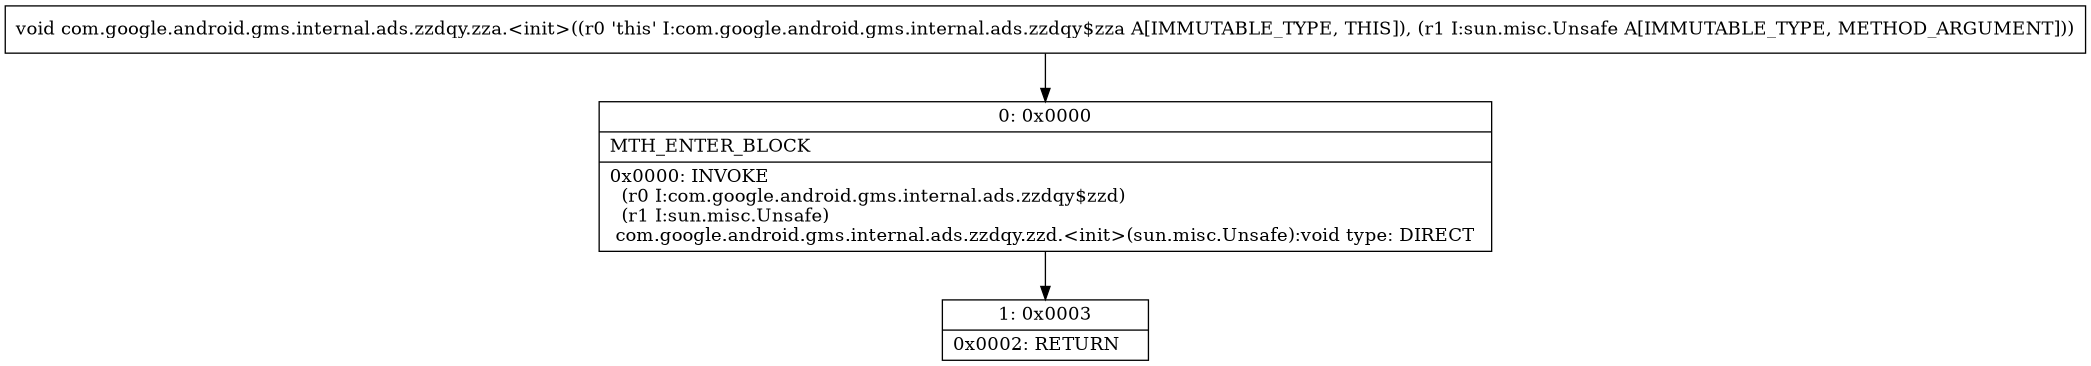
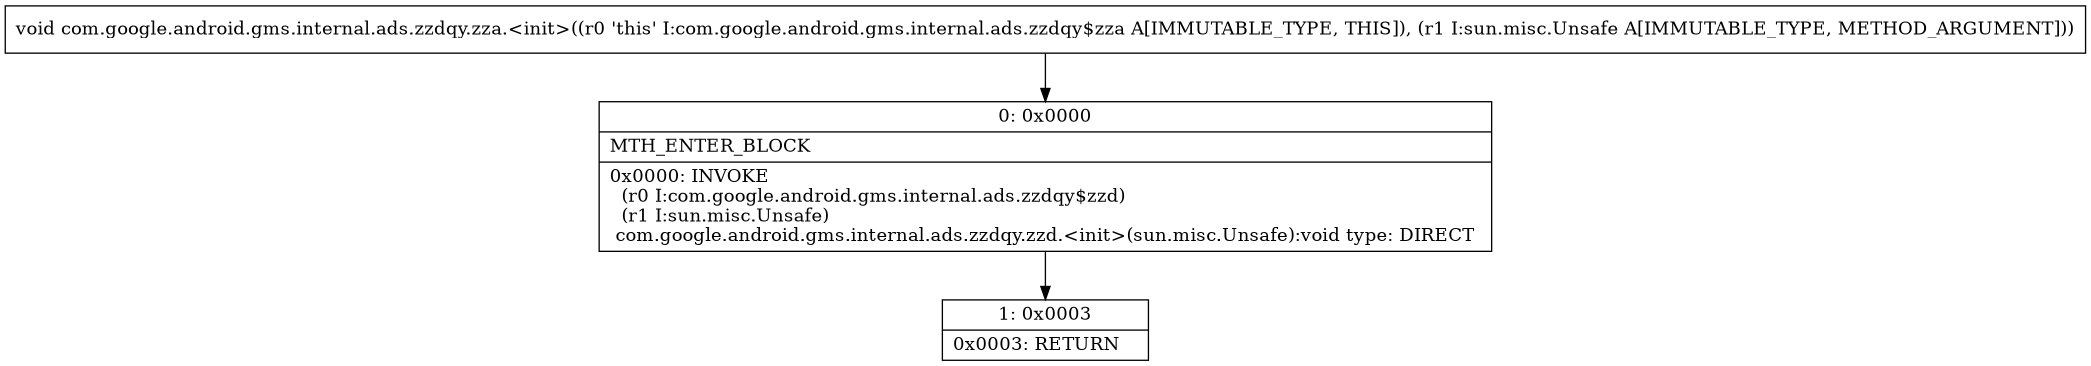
(1045, 345) -> (1045, 345)
